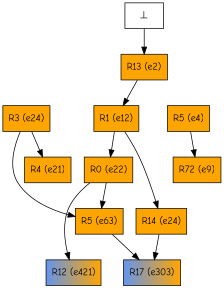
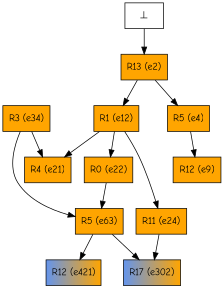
none -> (164, 90)
(26, 119) -> (26, 119)
none -> (85, 142)
(197, 170) -> (197, 170)
(68, 210) -> (88, 244)
(161, 221) -> (161, 221)
(152, 273) -> (152, 273)
